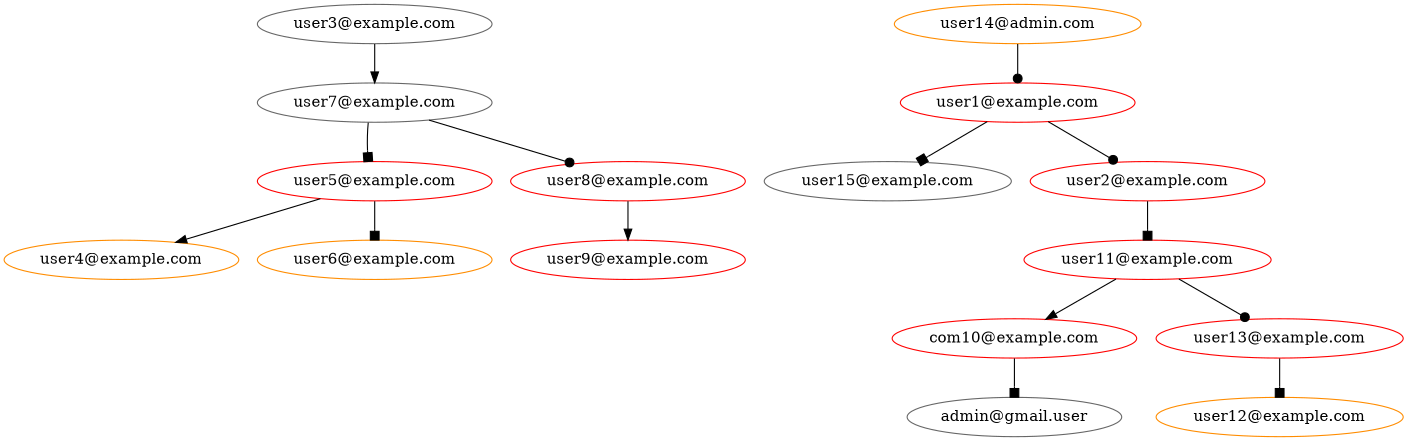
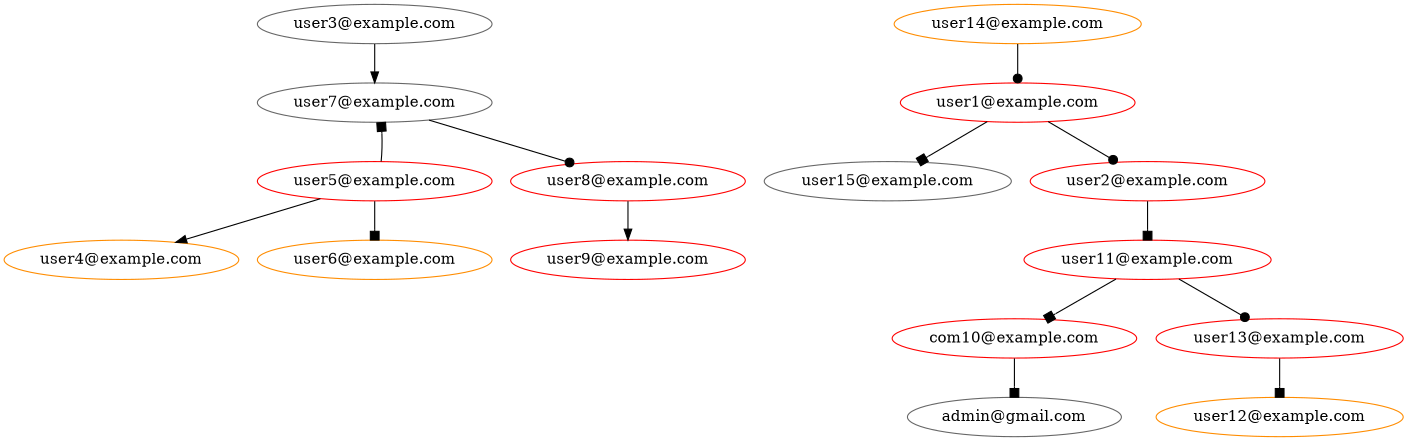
(1018, 24) -> (1018, 24)
(367, 137) -> (382, 148)
(1086, 296) -> (1086, 296)
(1014, 417) -> (1014, 417)
